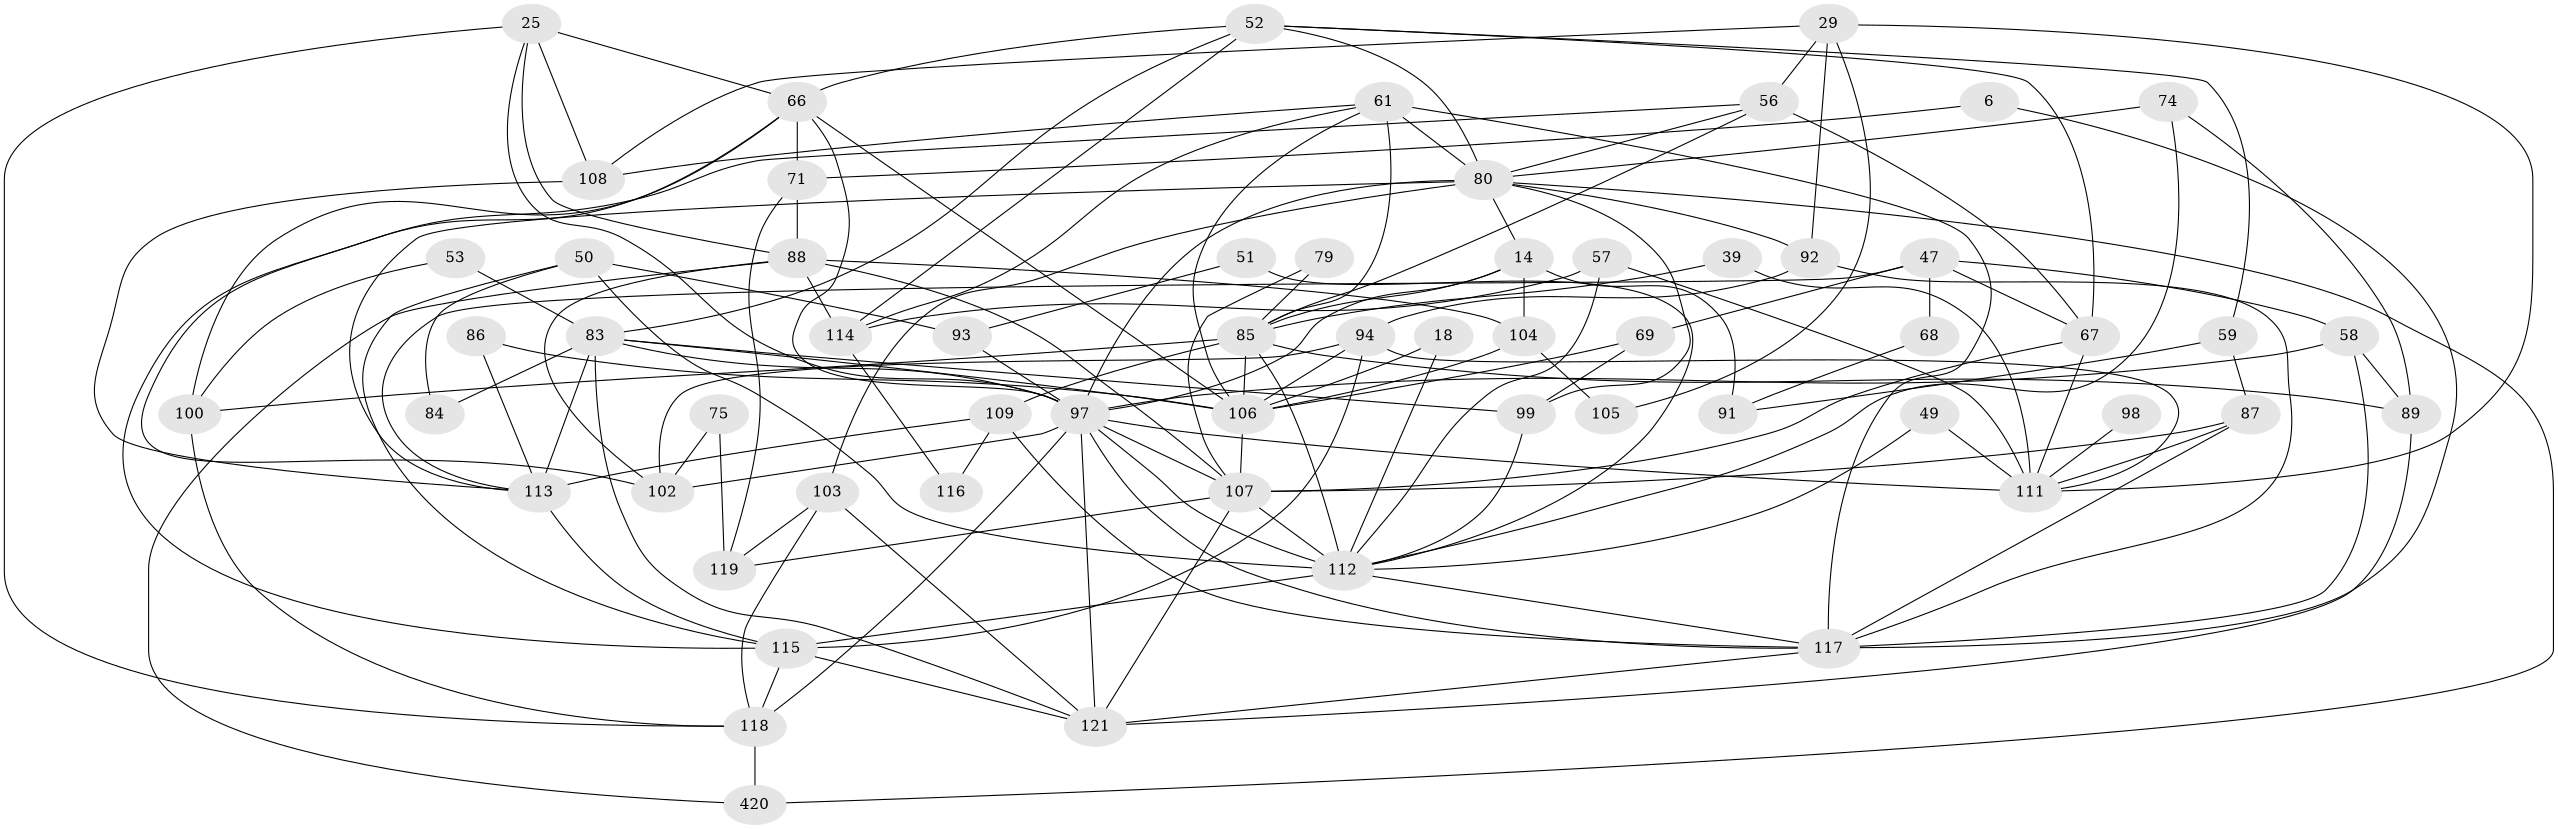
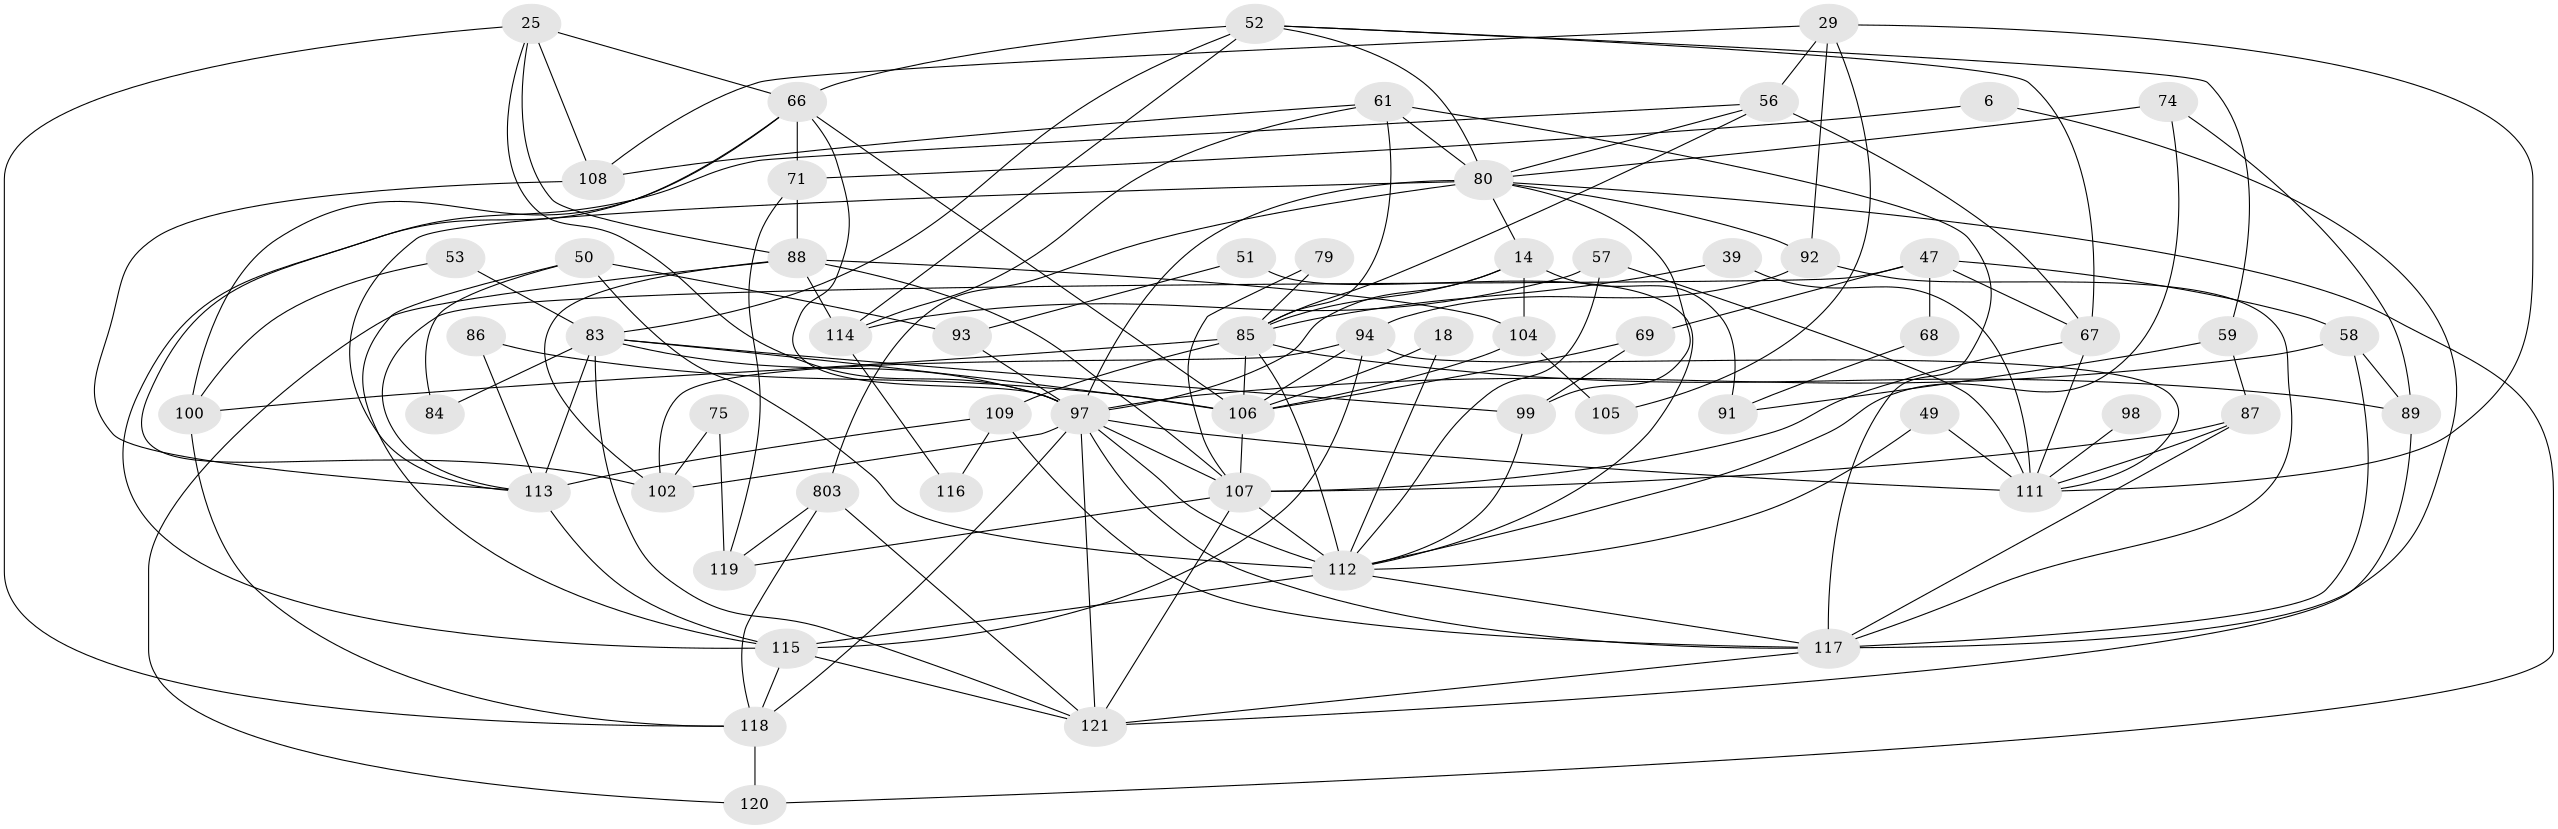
(1221, 216) -> none
(828, 492) -> (828, 492)
(755, 805) -> (755, 805)
